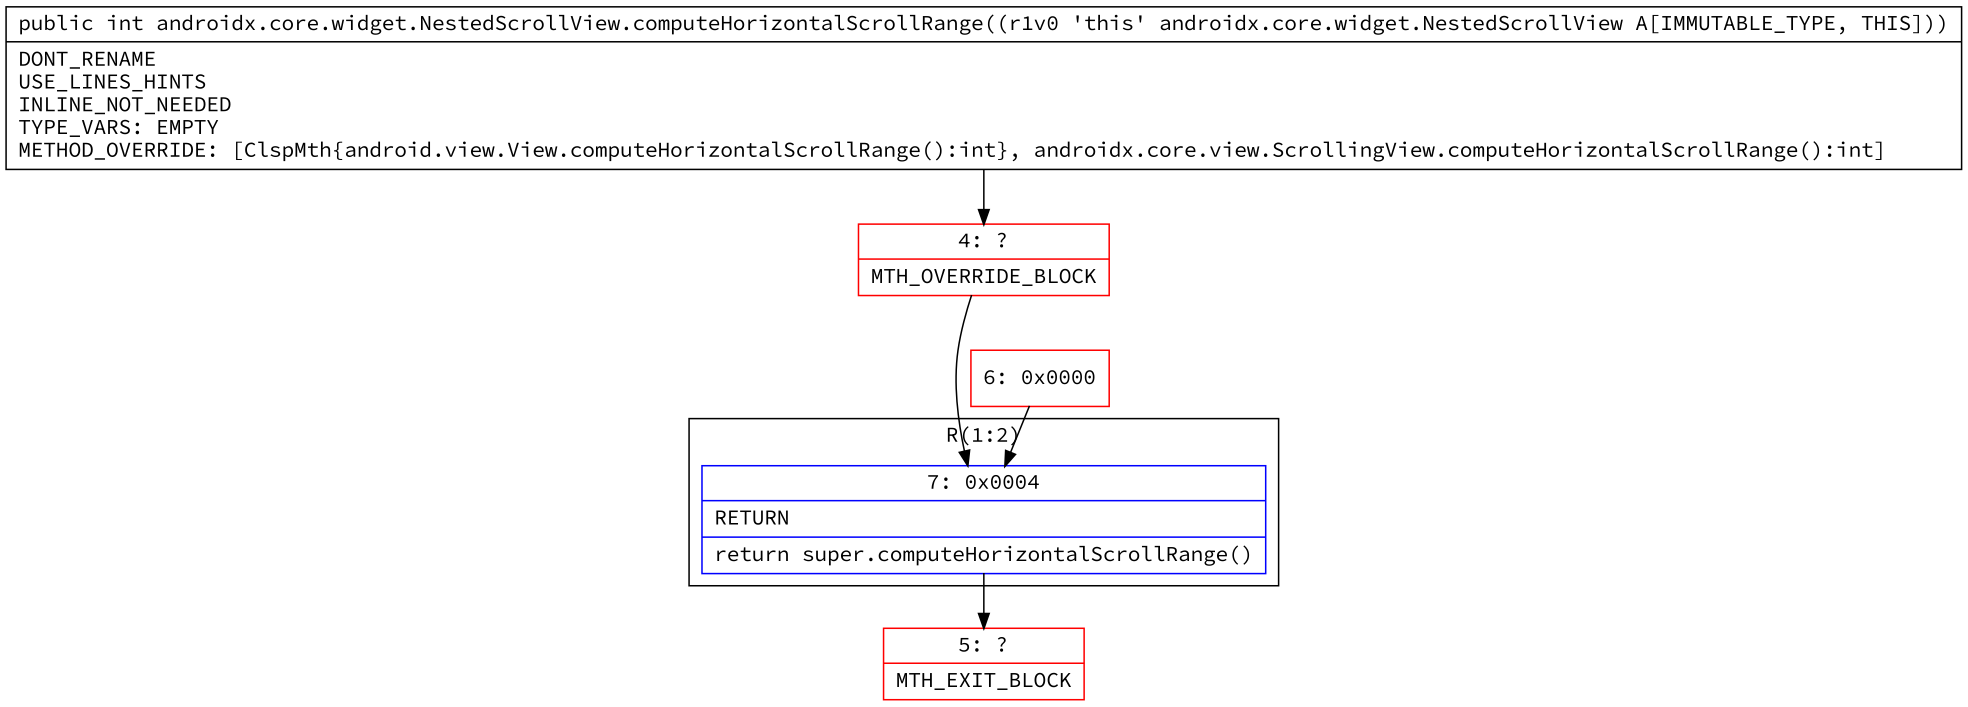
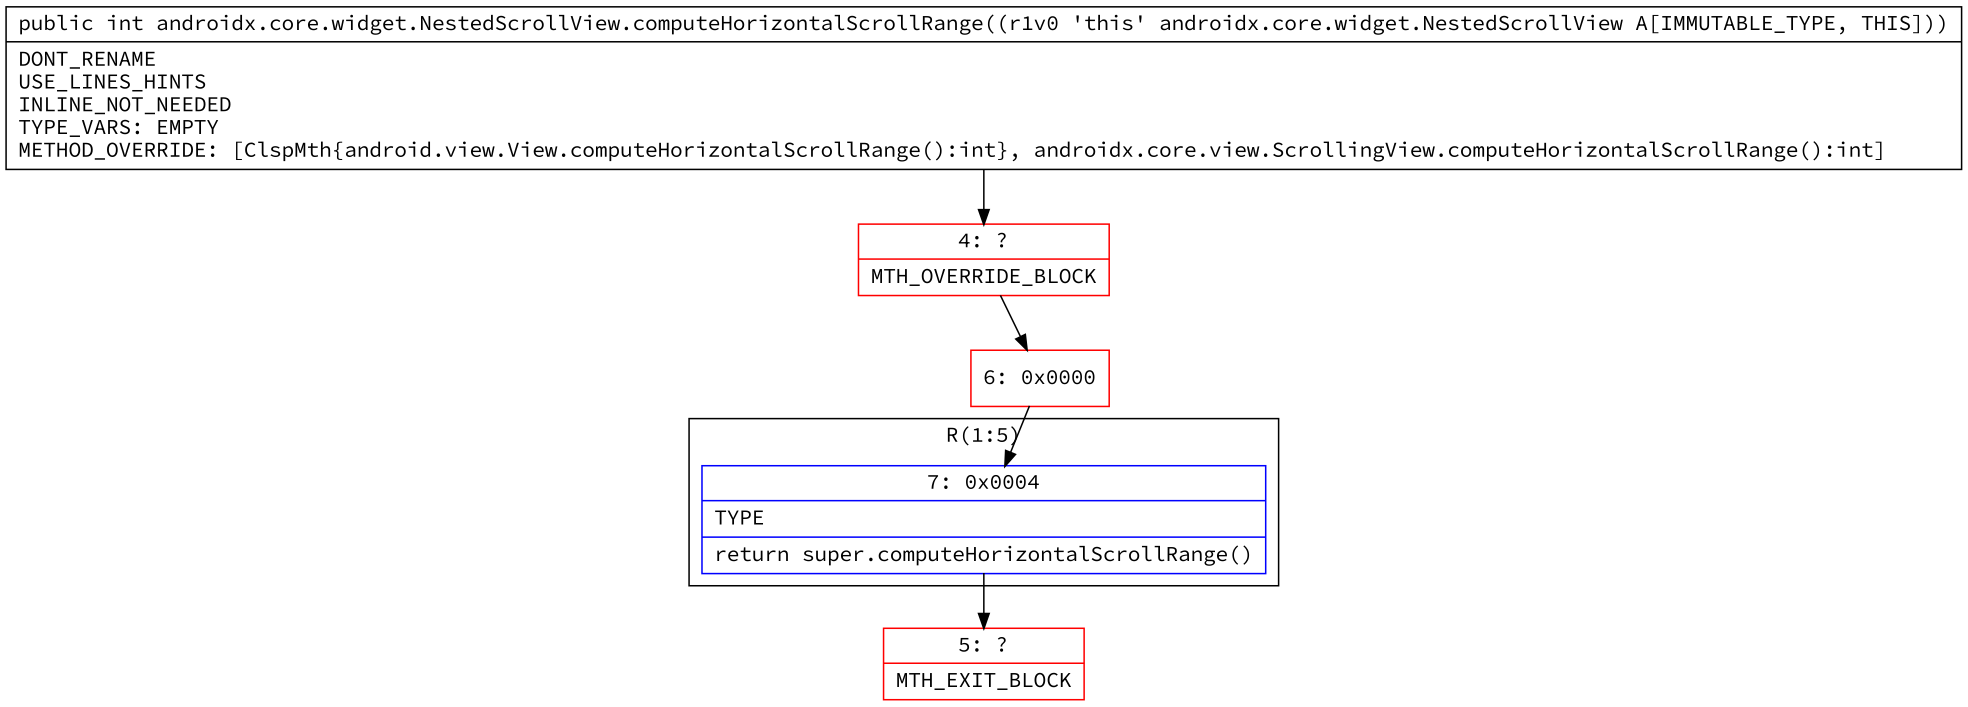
(956, 372) -> (1010, 316)
(984, 436) -> (984, 436)
(752, 518) -> (740, 518)
